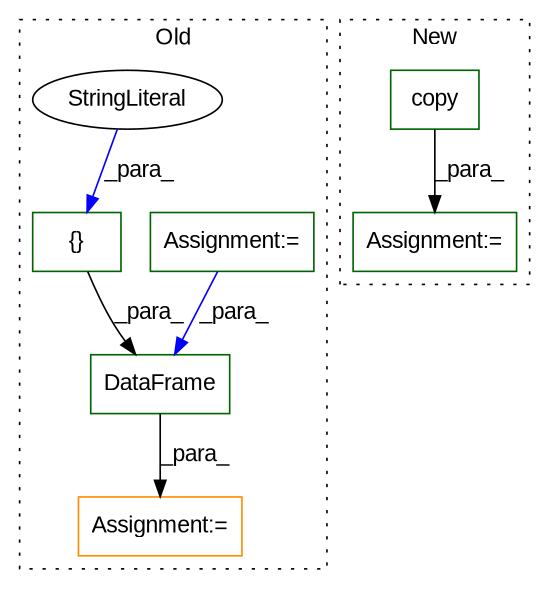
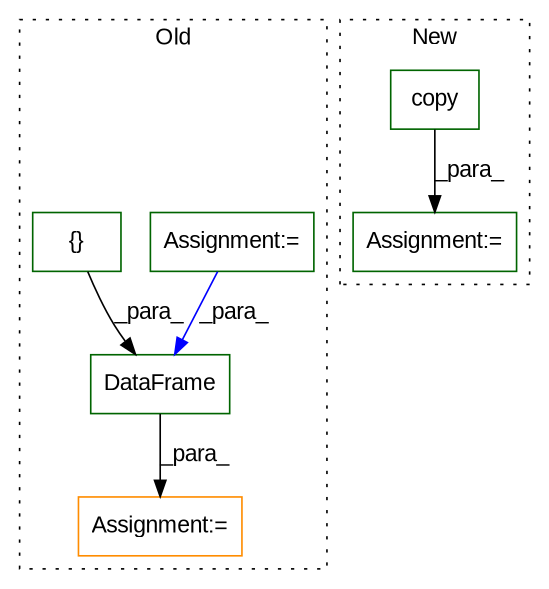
(128, 100) -> none
